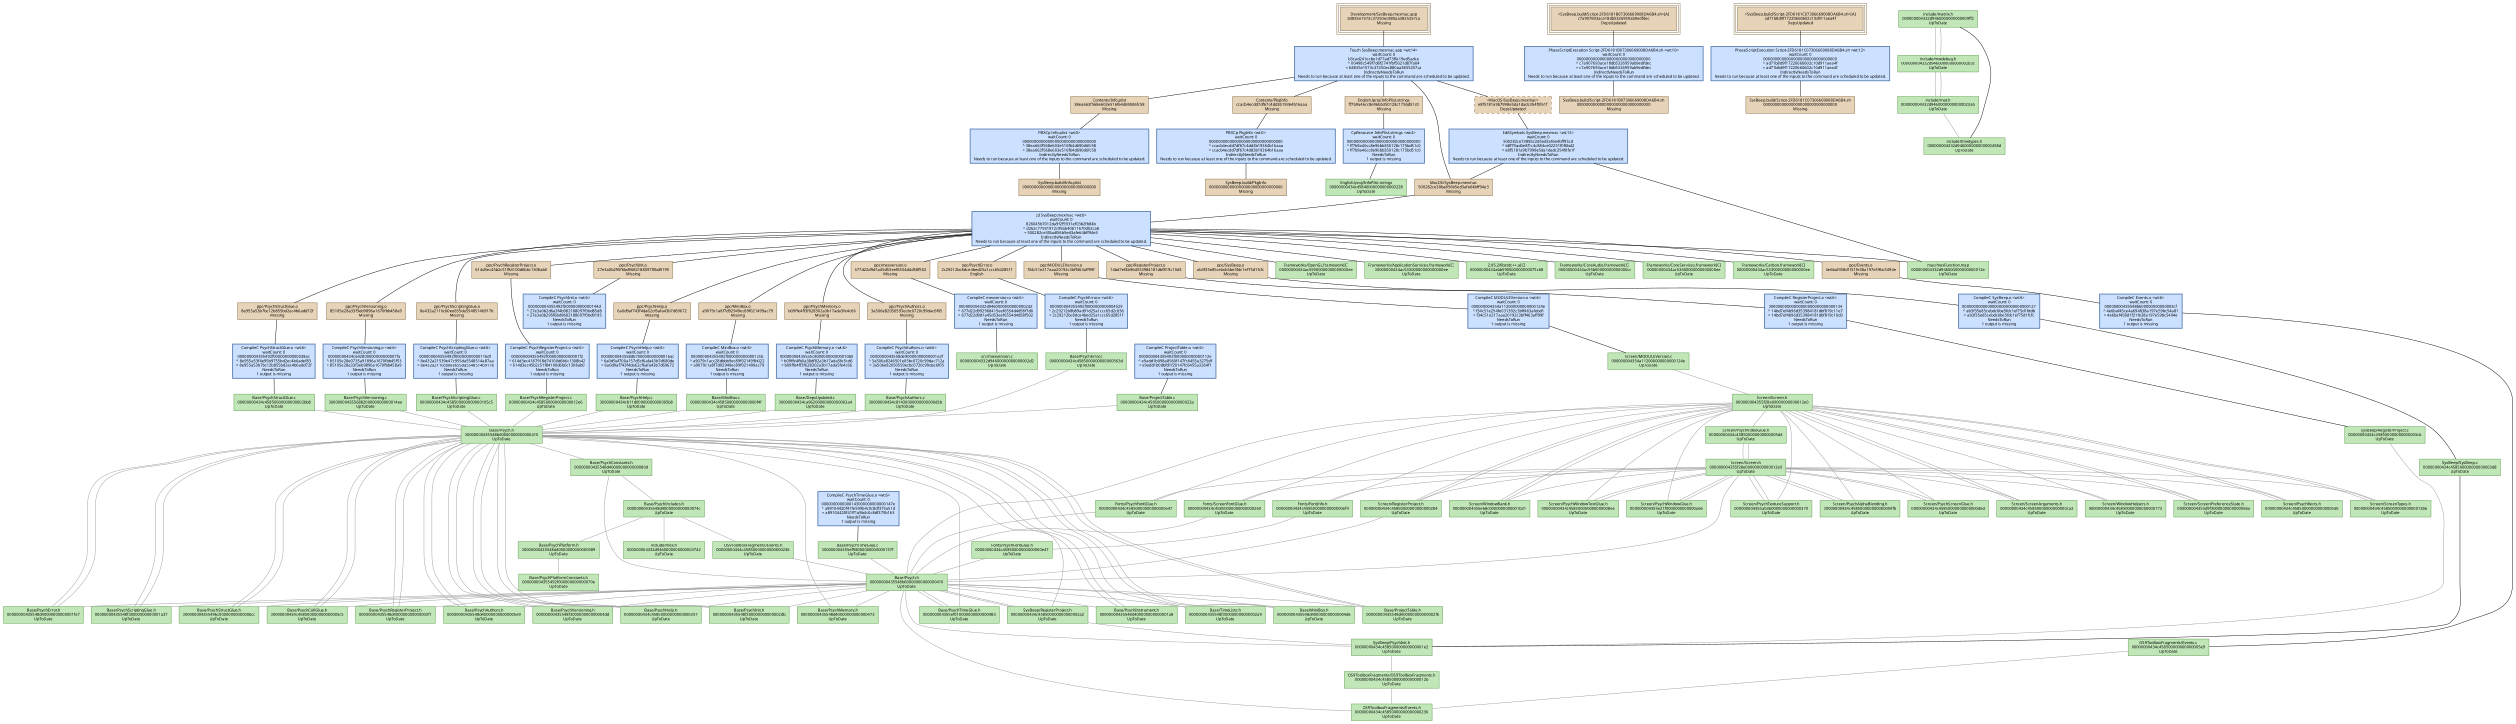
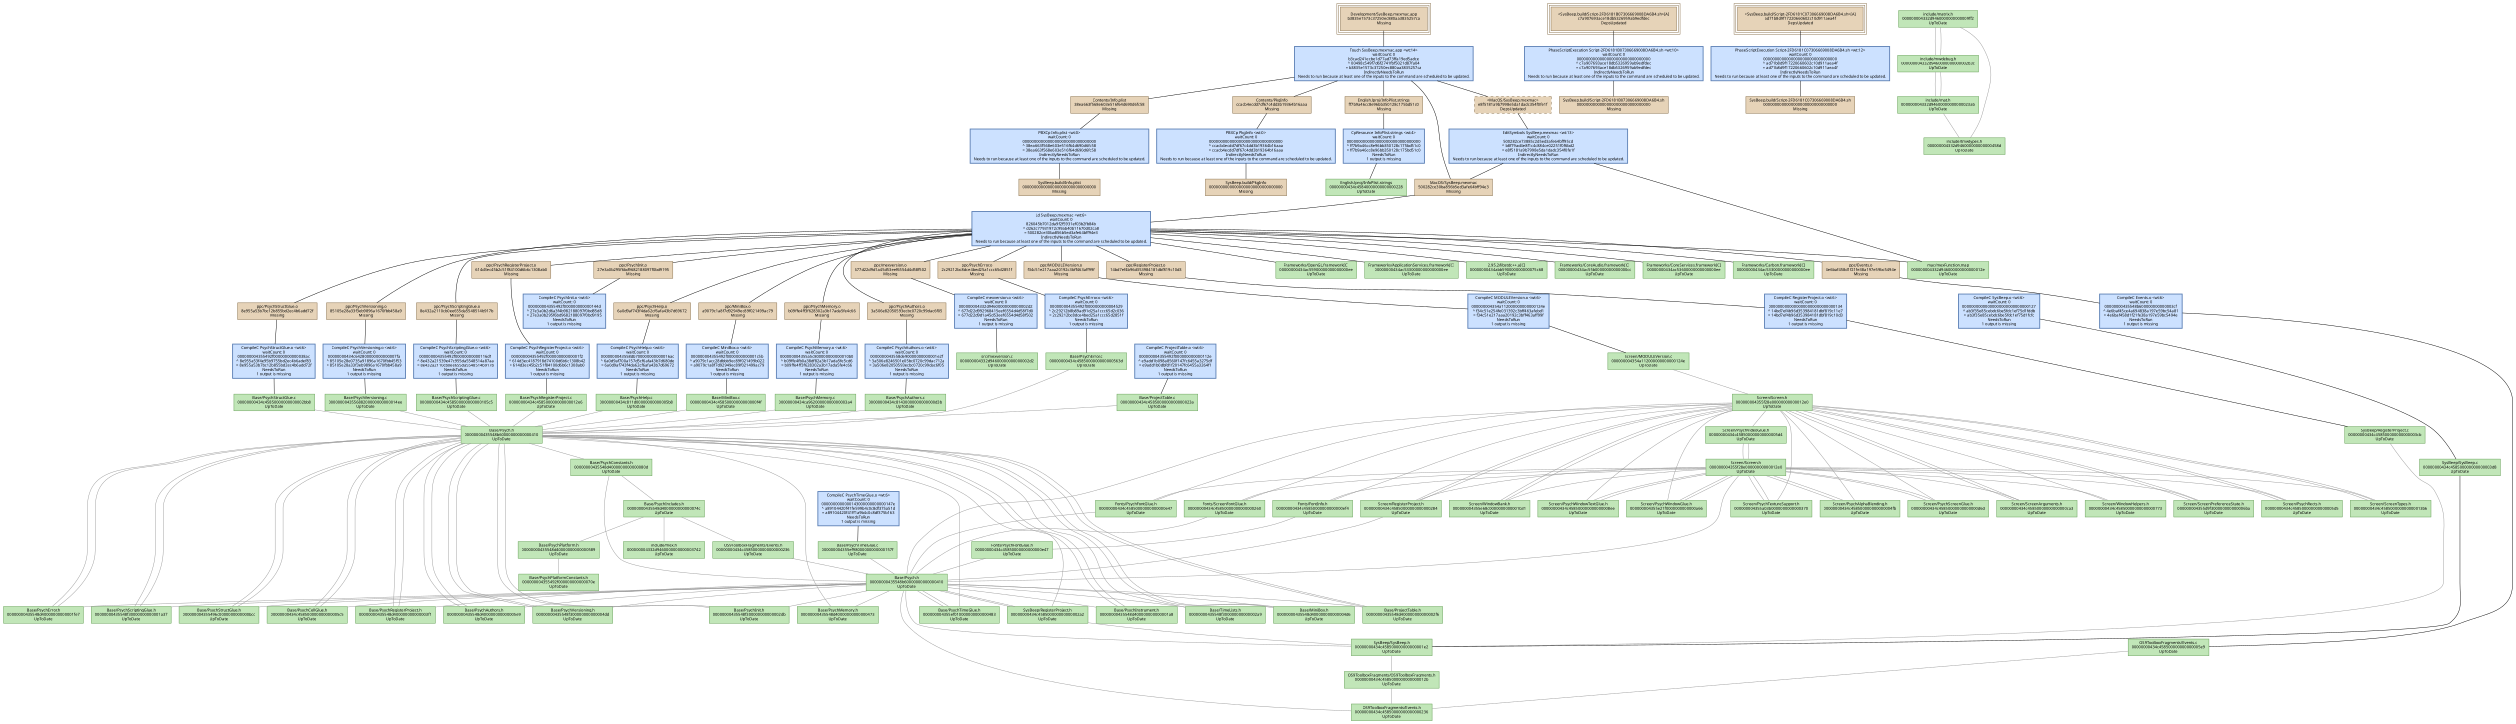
(1991, 78) -> (1991, 78)
(977, 270) -> (977, 270)
(1231, 270) -> none
(815, 402) -> (815, 402)
(661, 615) -> none
(1392, 647) -> (1392, 647)
